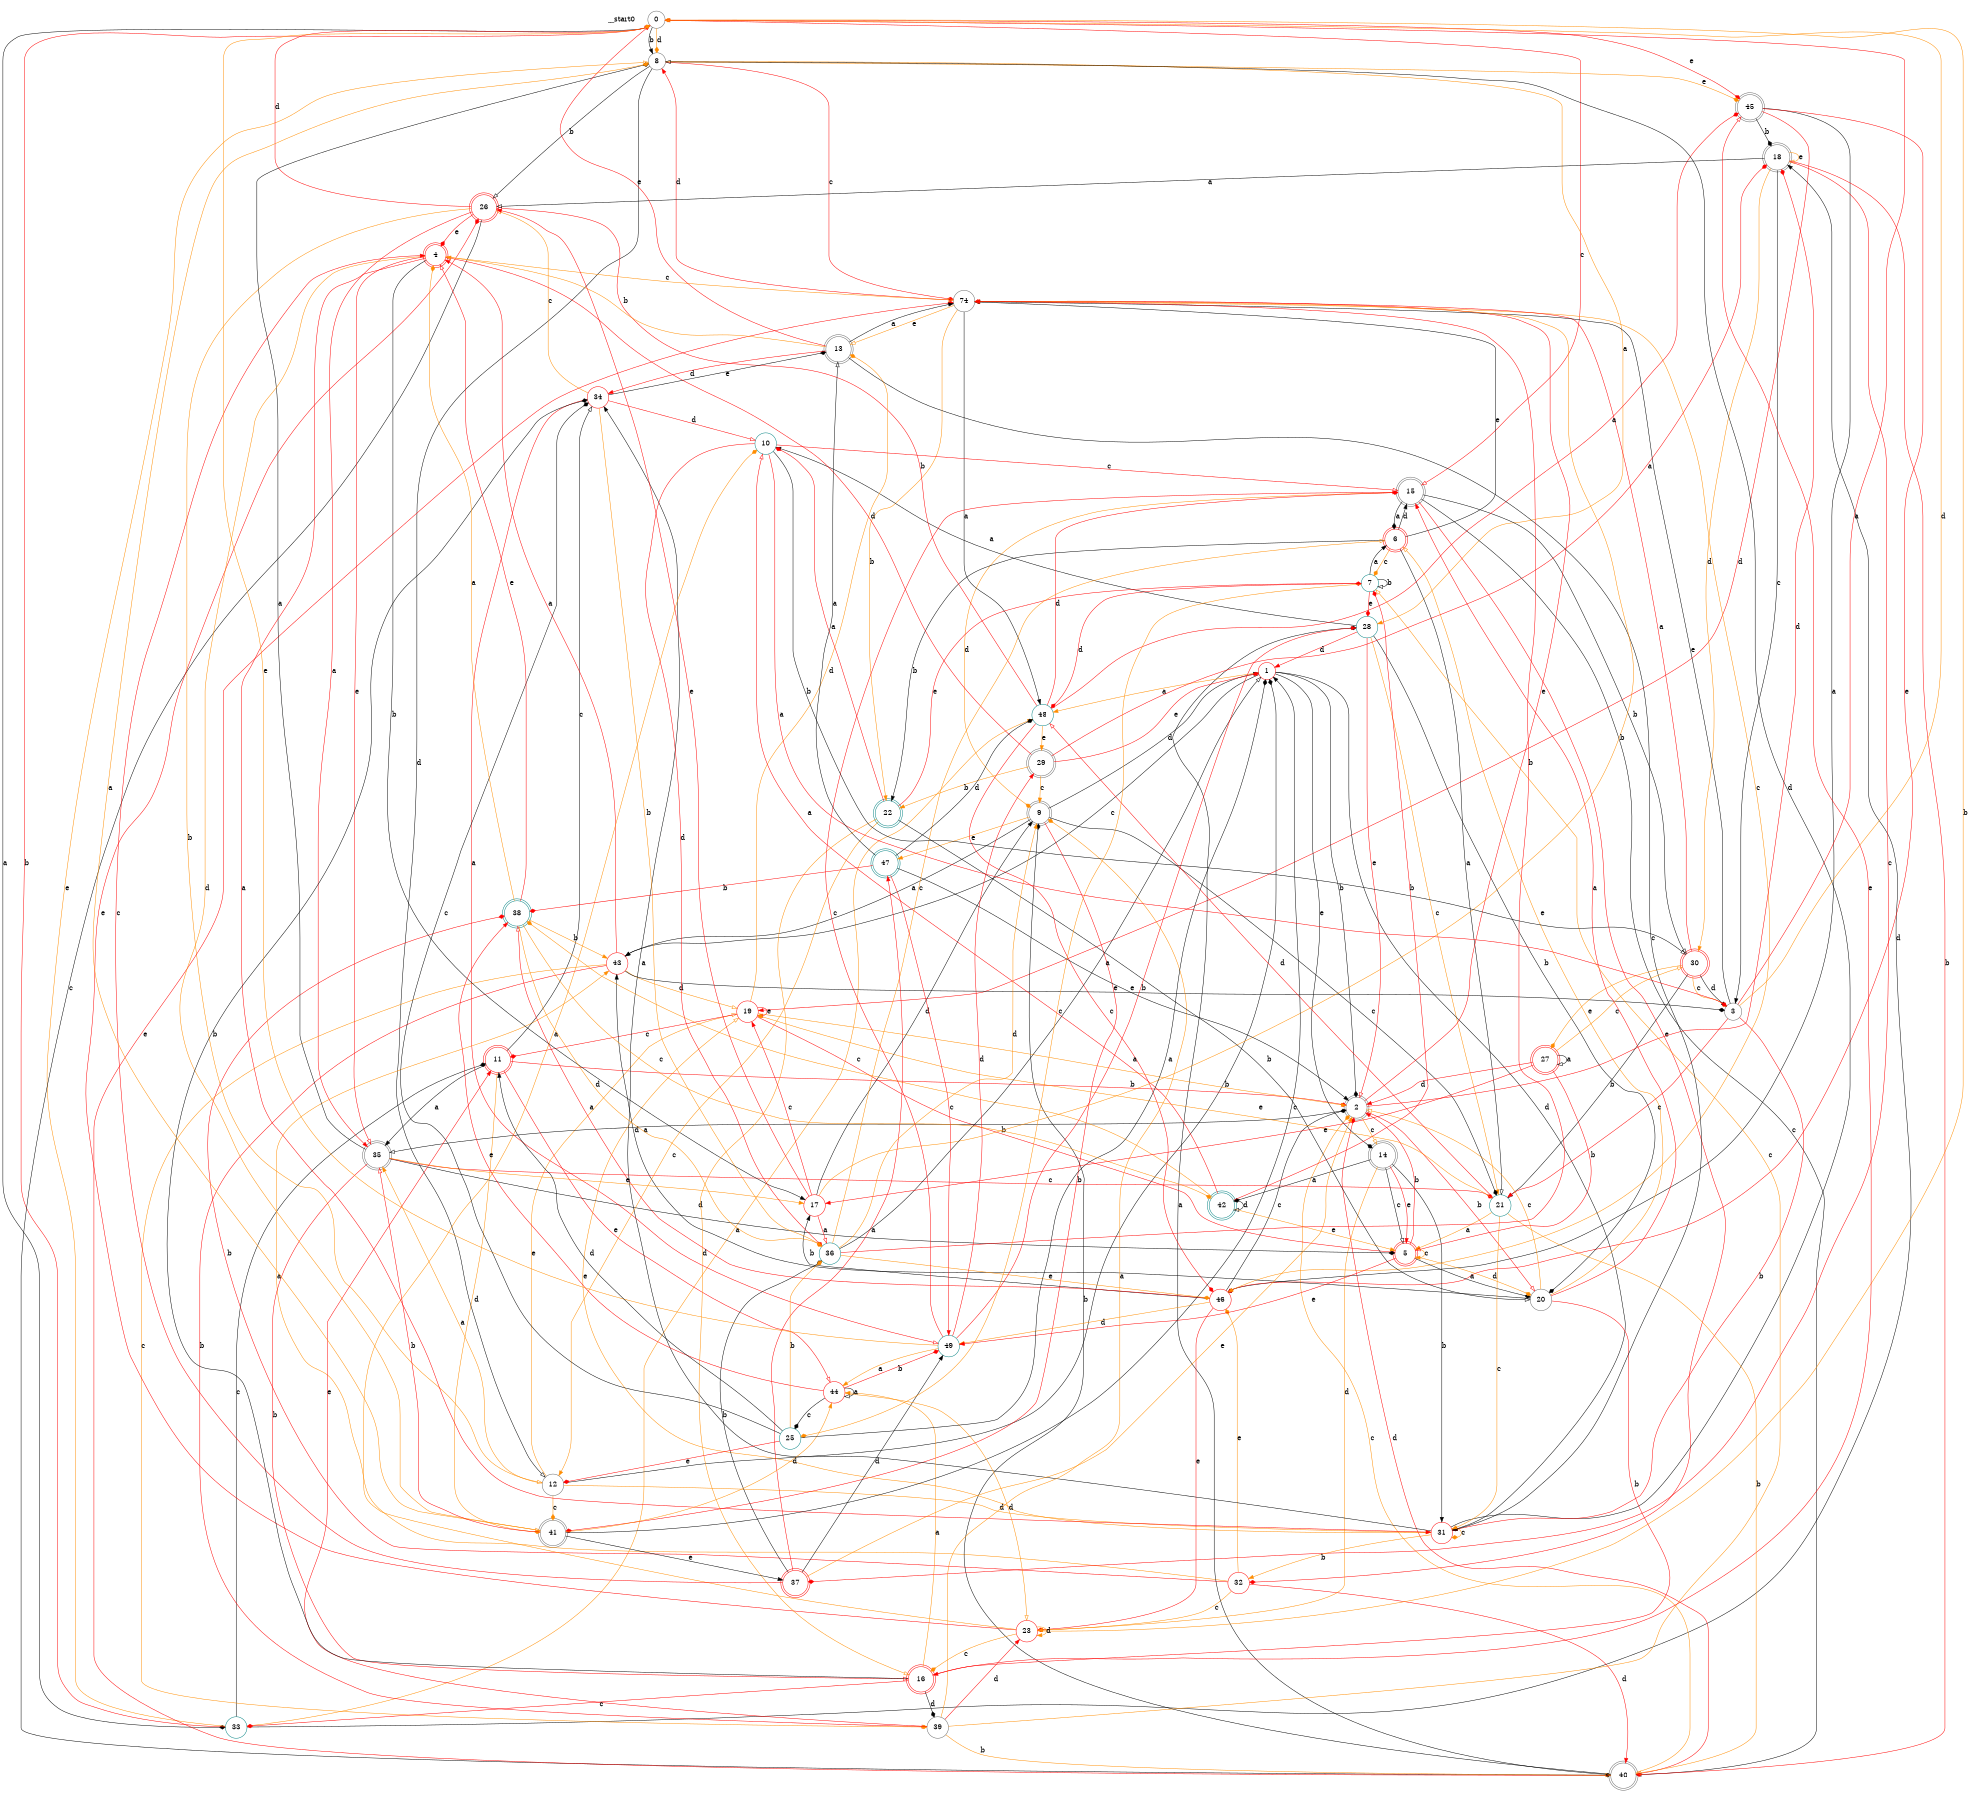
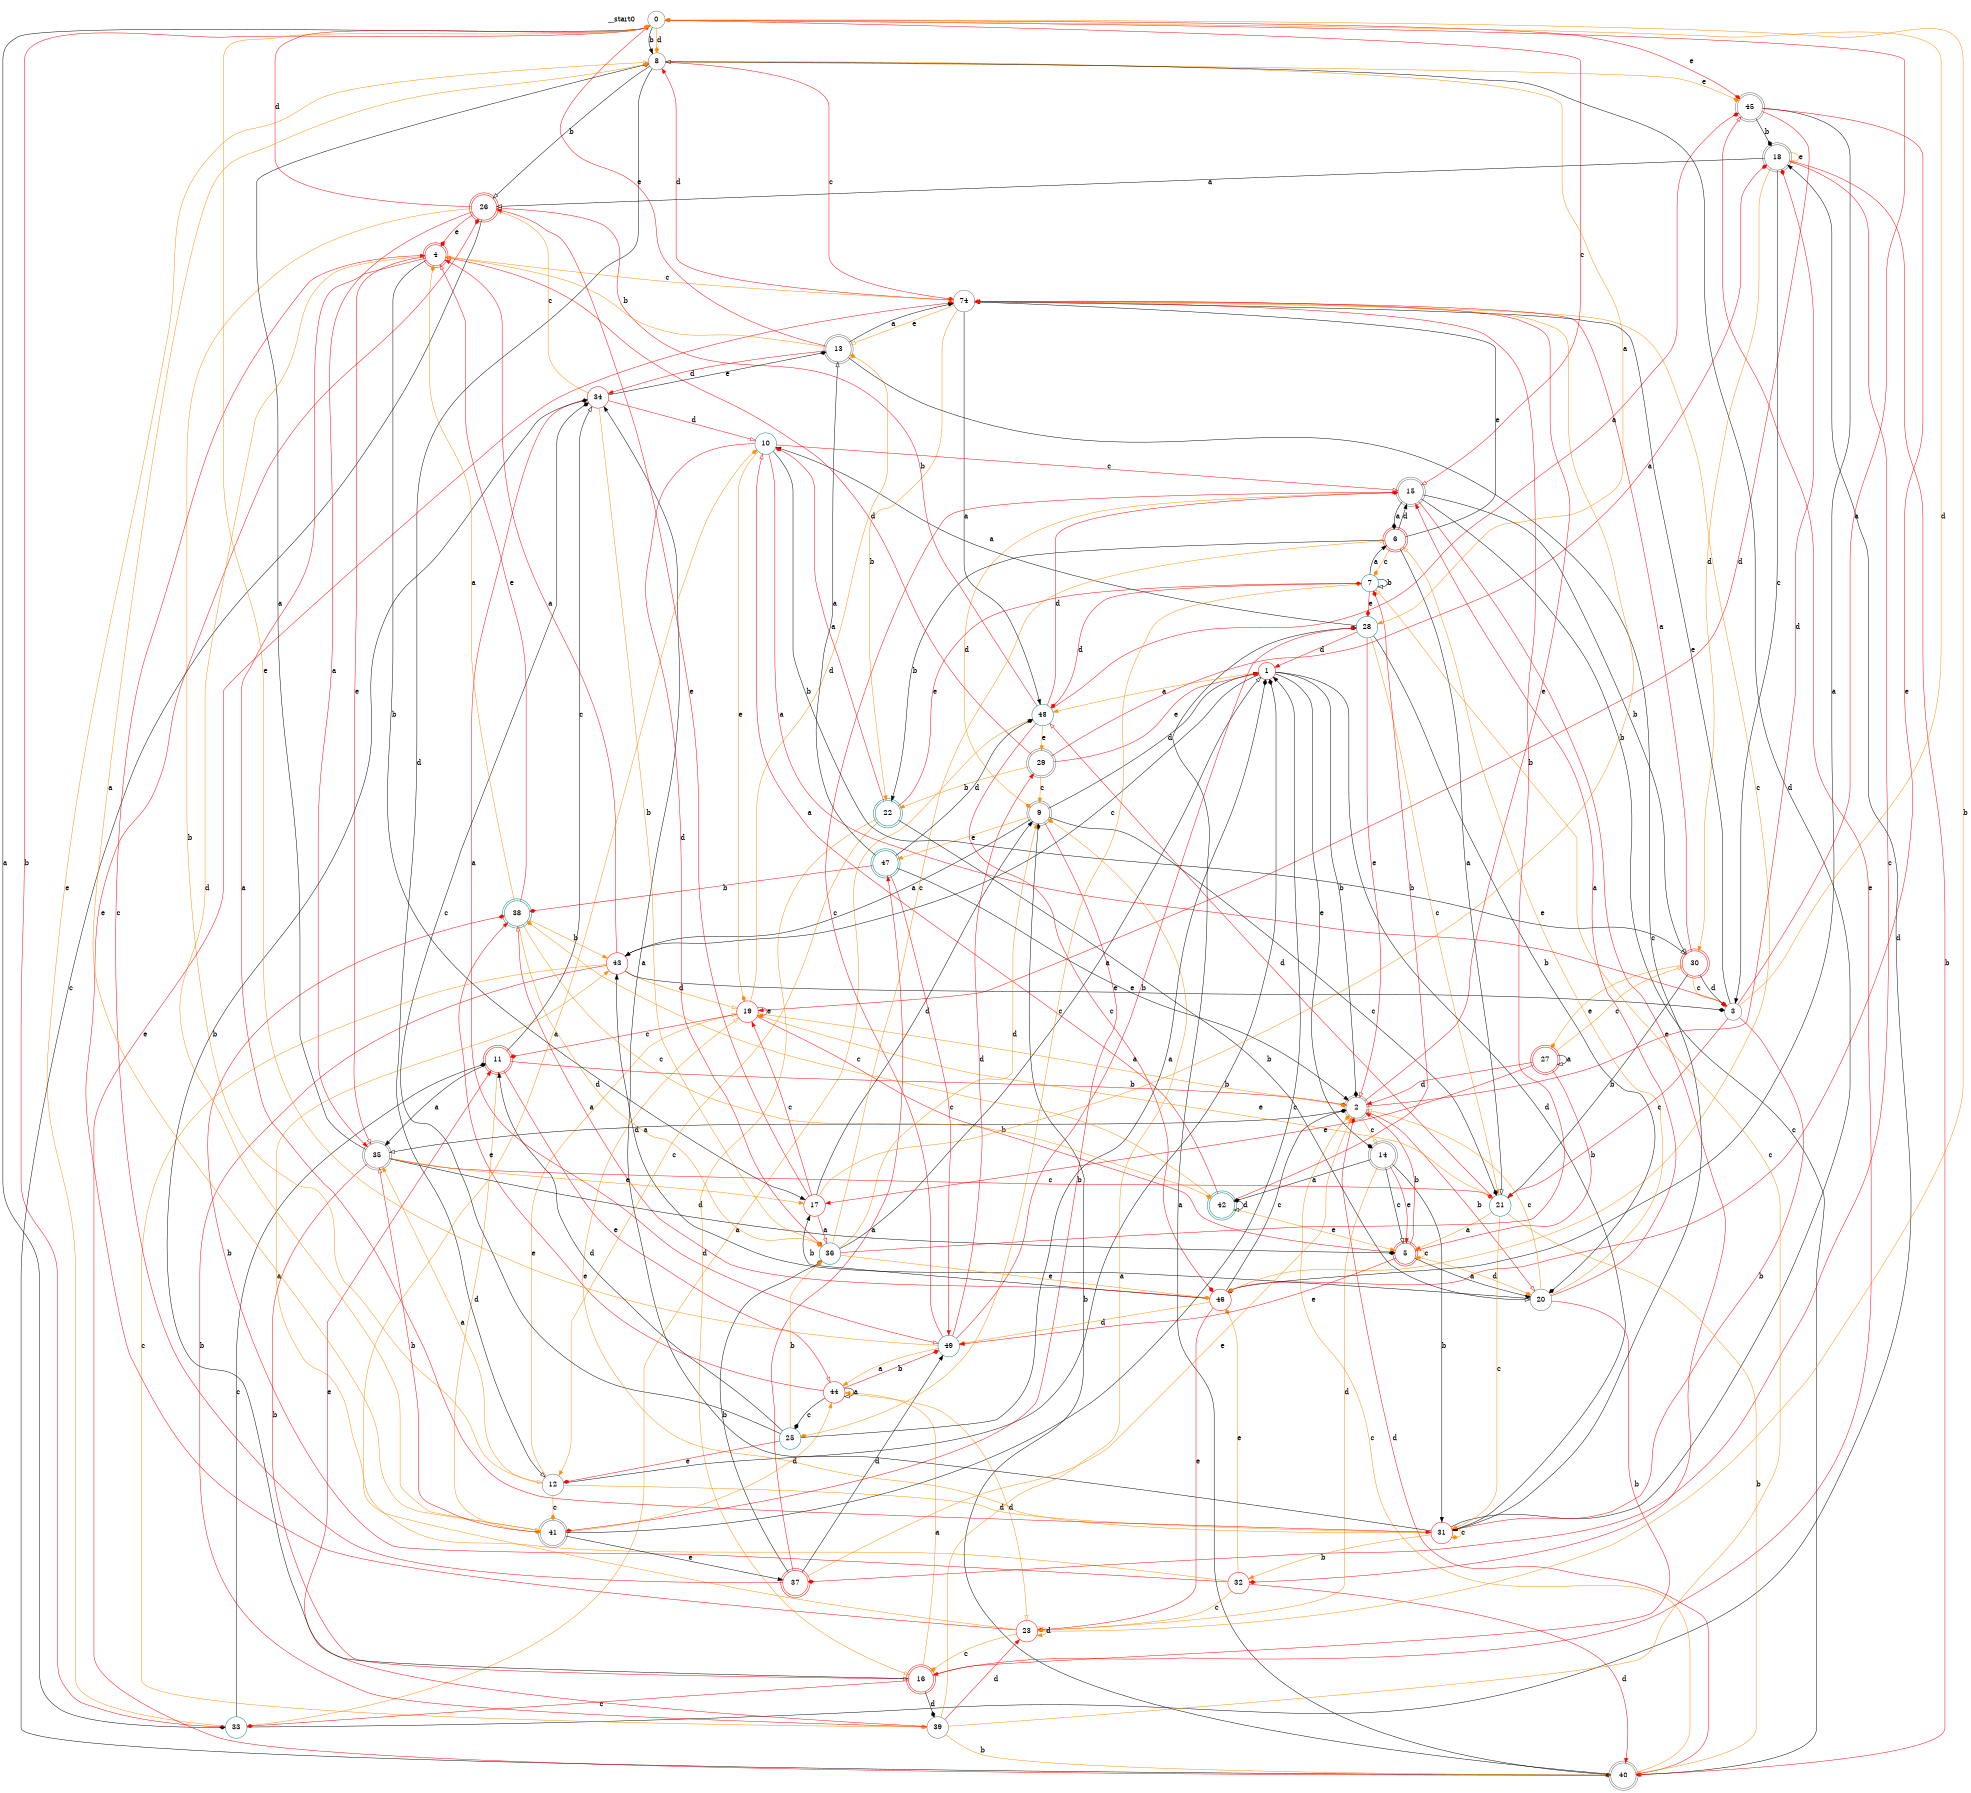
none -> (738, 721)
